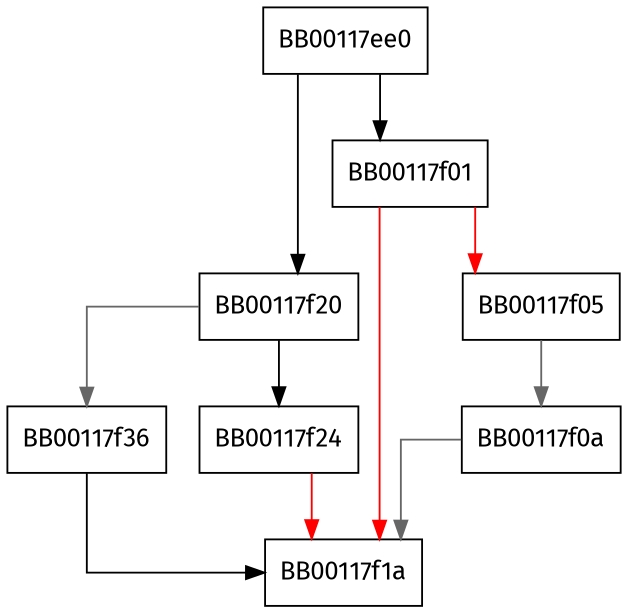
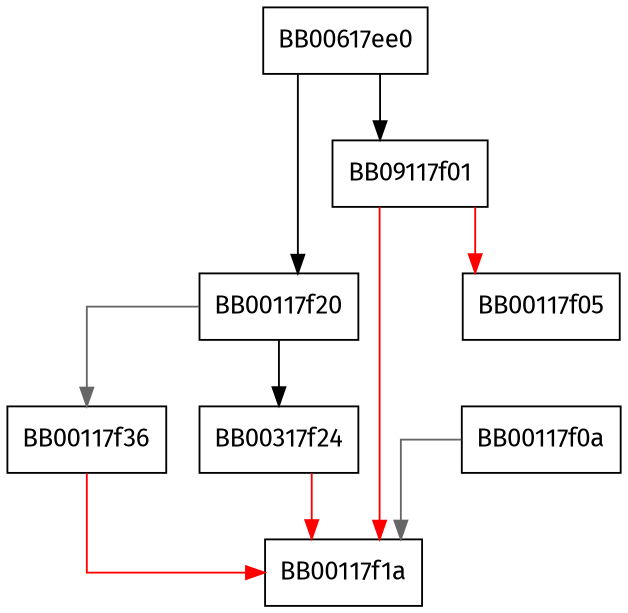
(345, 41) -> (345, 41)
(410, 174) -> (410, 174)
(541, 364) -> none
(279, 440) -> (279, 440)
(117, 573) -> (117, 573)
